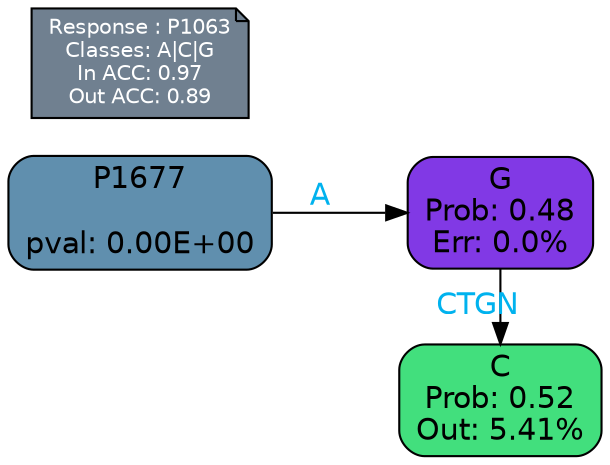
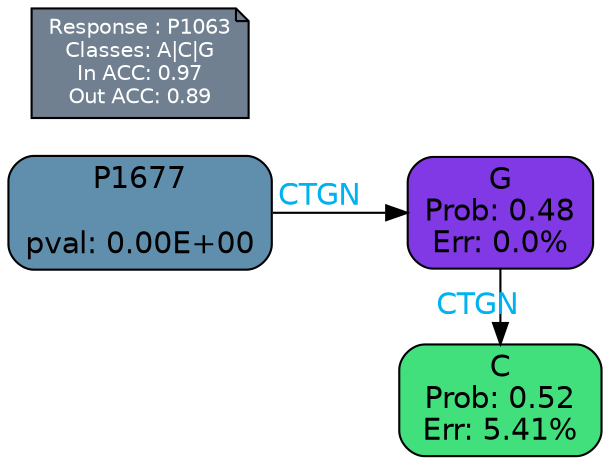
(320, 197) -> (320, 197)
(500, 400) -> (500, 400)
